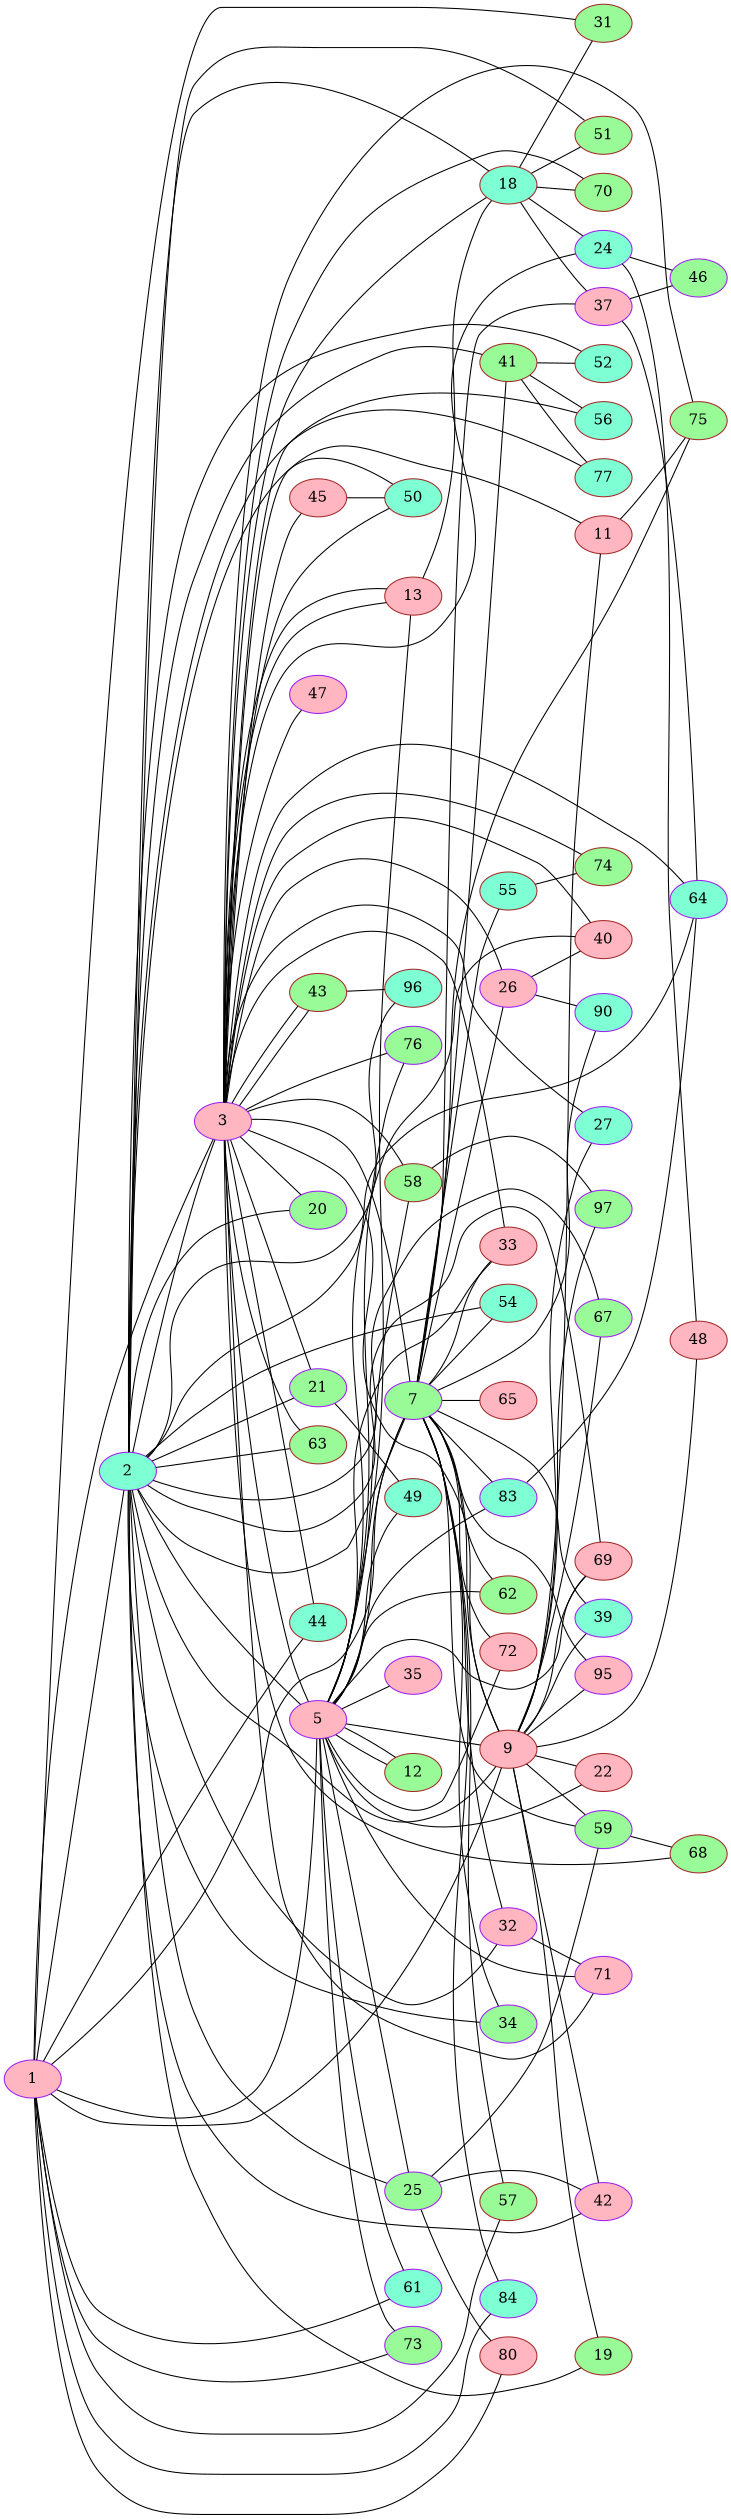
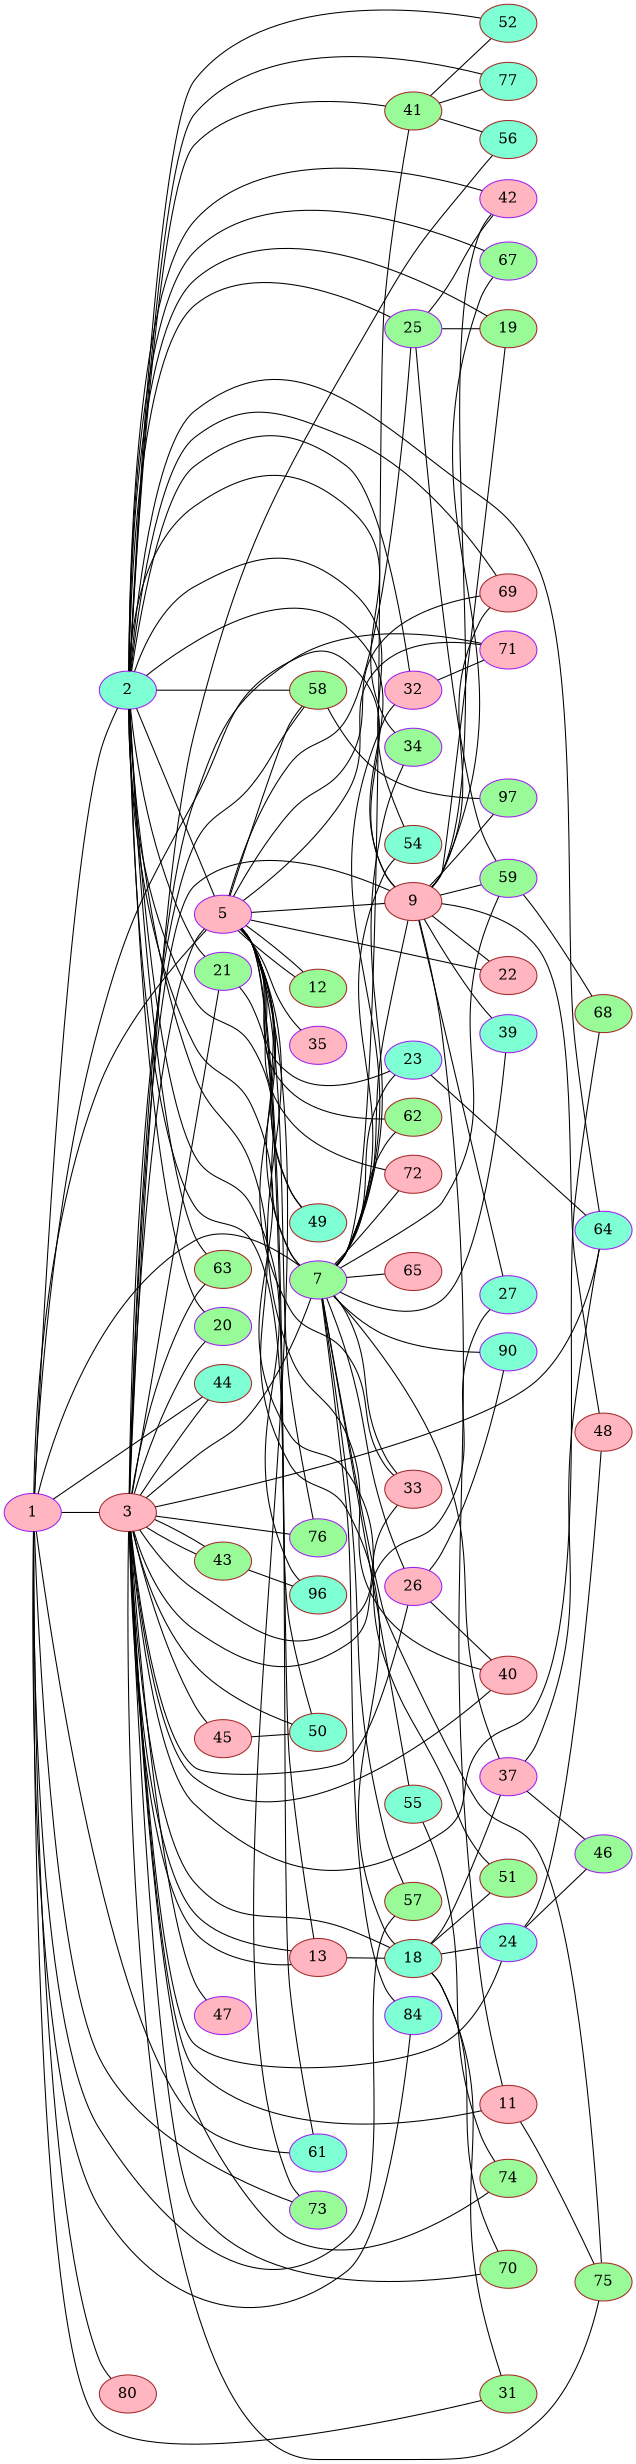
(223, 1121) -> (128, 1512)
(169, 1295) -> (223, 690)
(508, 1498) -> (413, 1060)
(604, 1675) -> none
(451, 2278) -> (456, 329)
